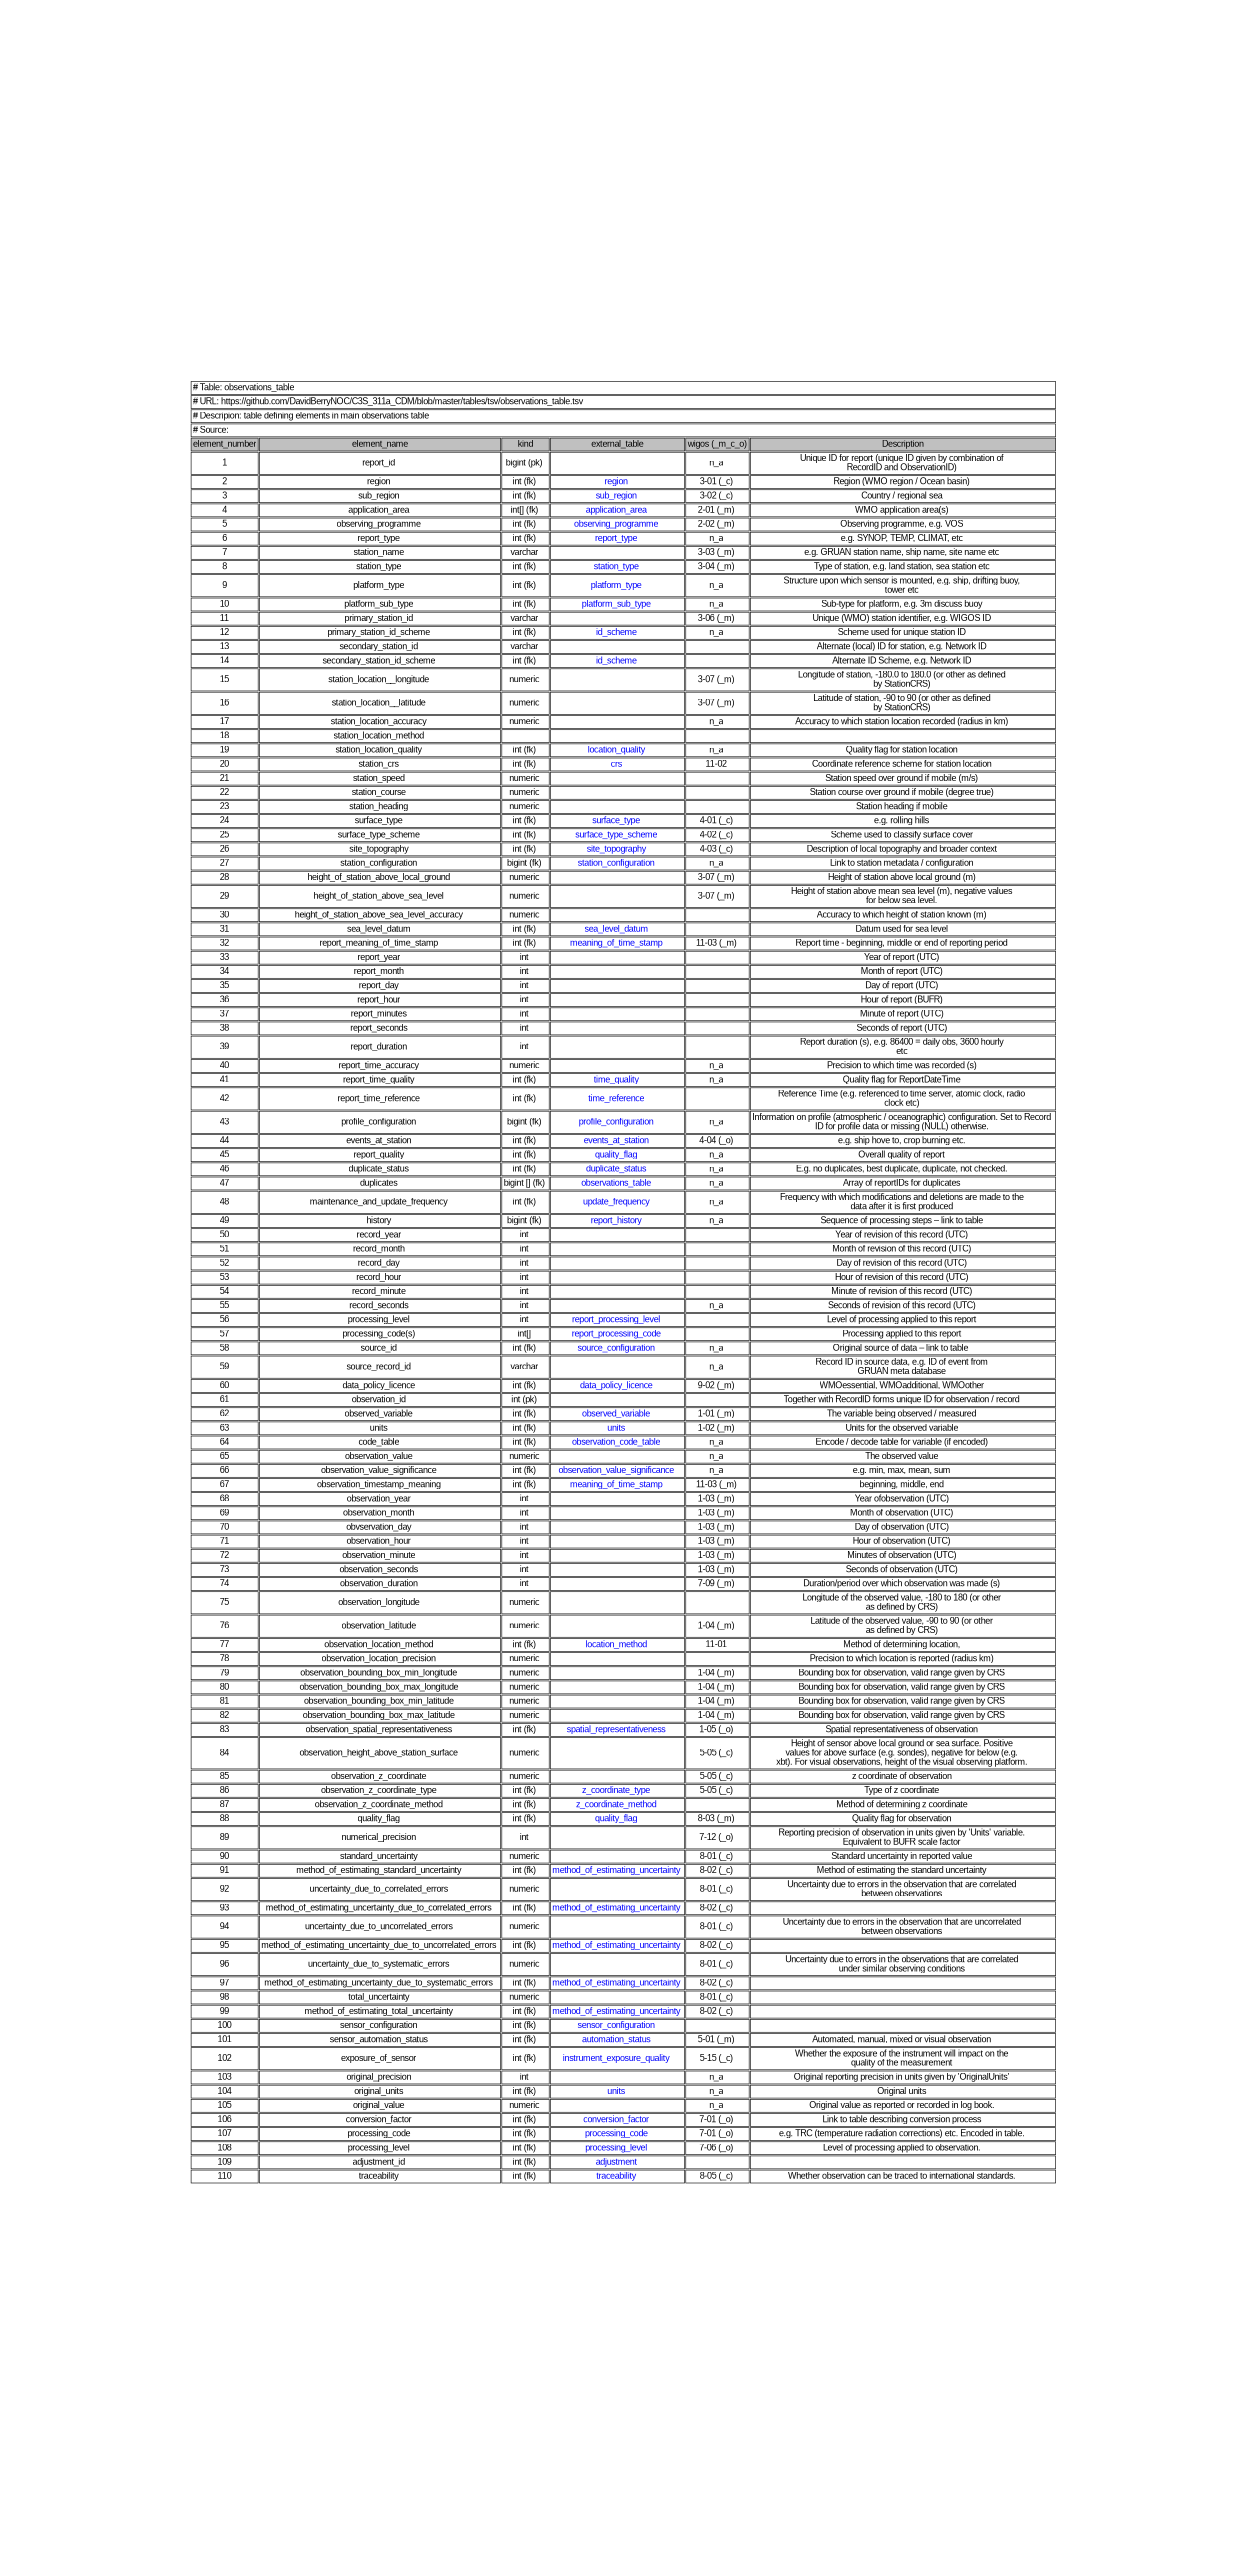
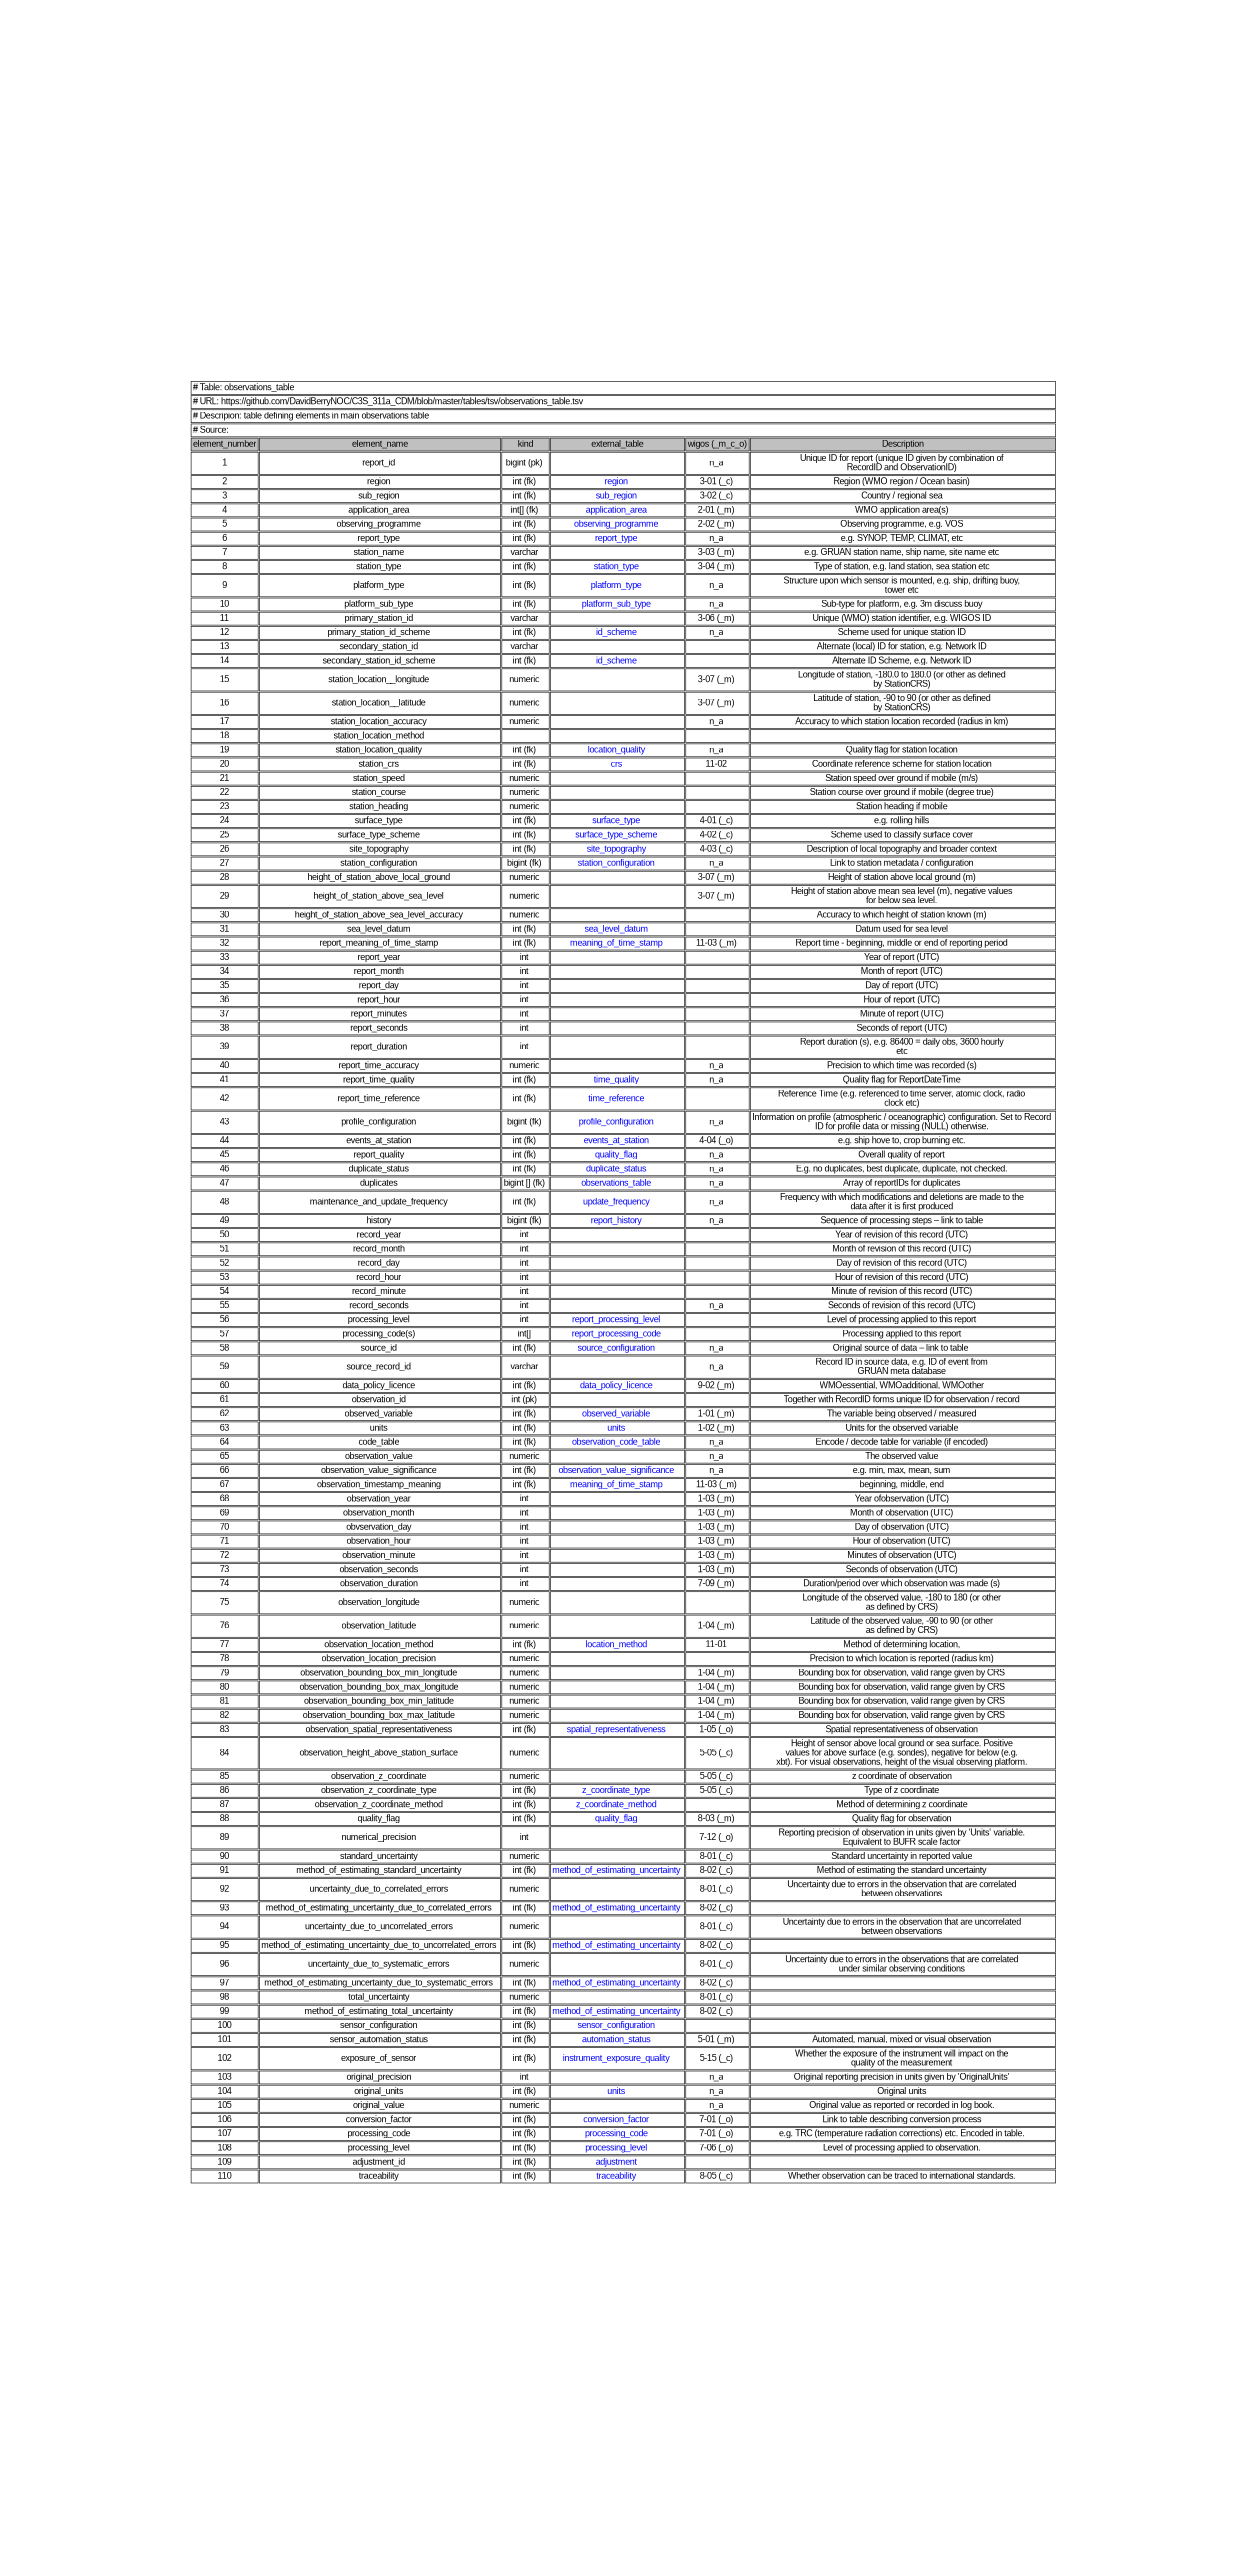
(903, 1000) -> (903, 1000)
